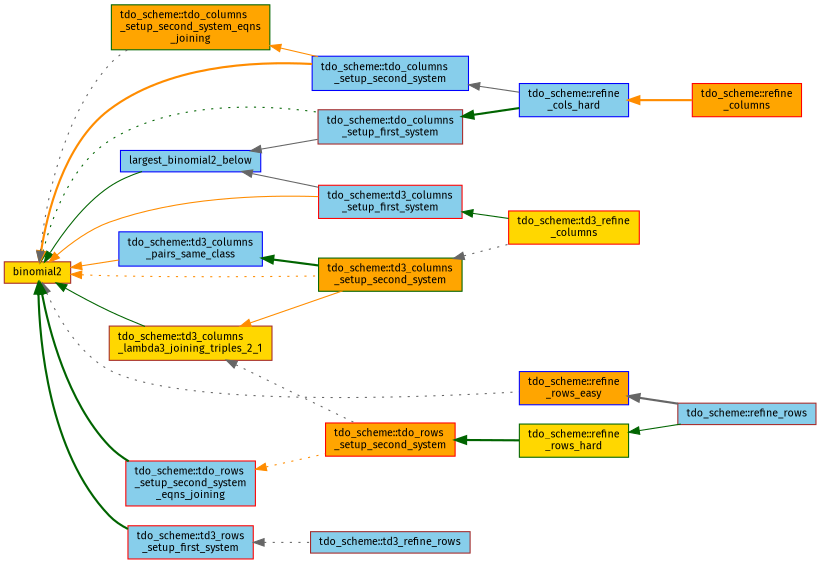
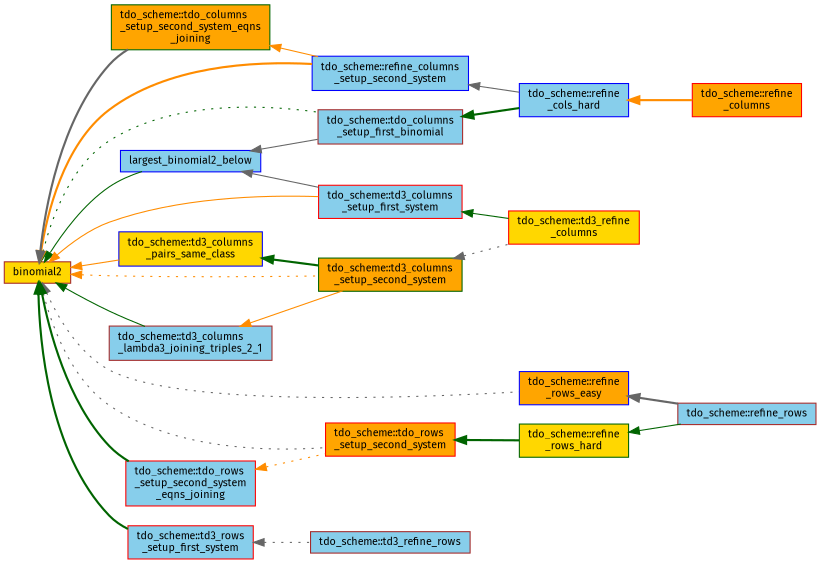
(390, 73) -> (390, 73)
(390, 127) -> (390, 127)
(66, 141) -> (66, 141)
(191, 249) -> (191, 249)
(191, 343) -> (191, 343)
(287, 390) -> (150, 426)
